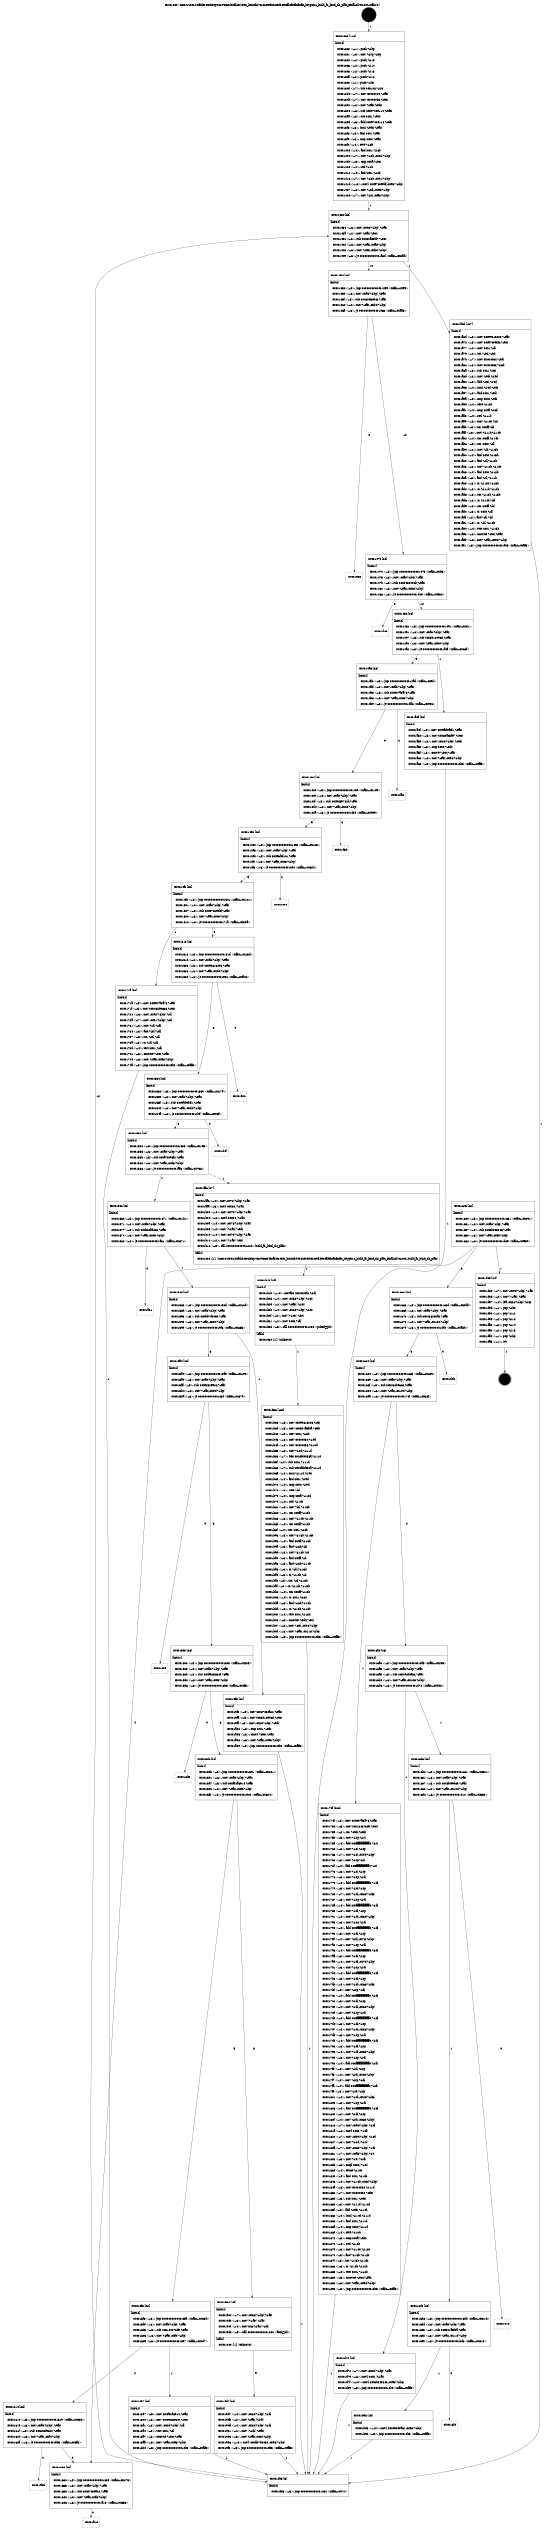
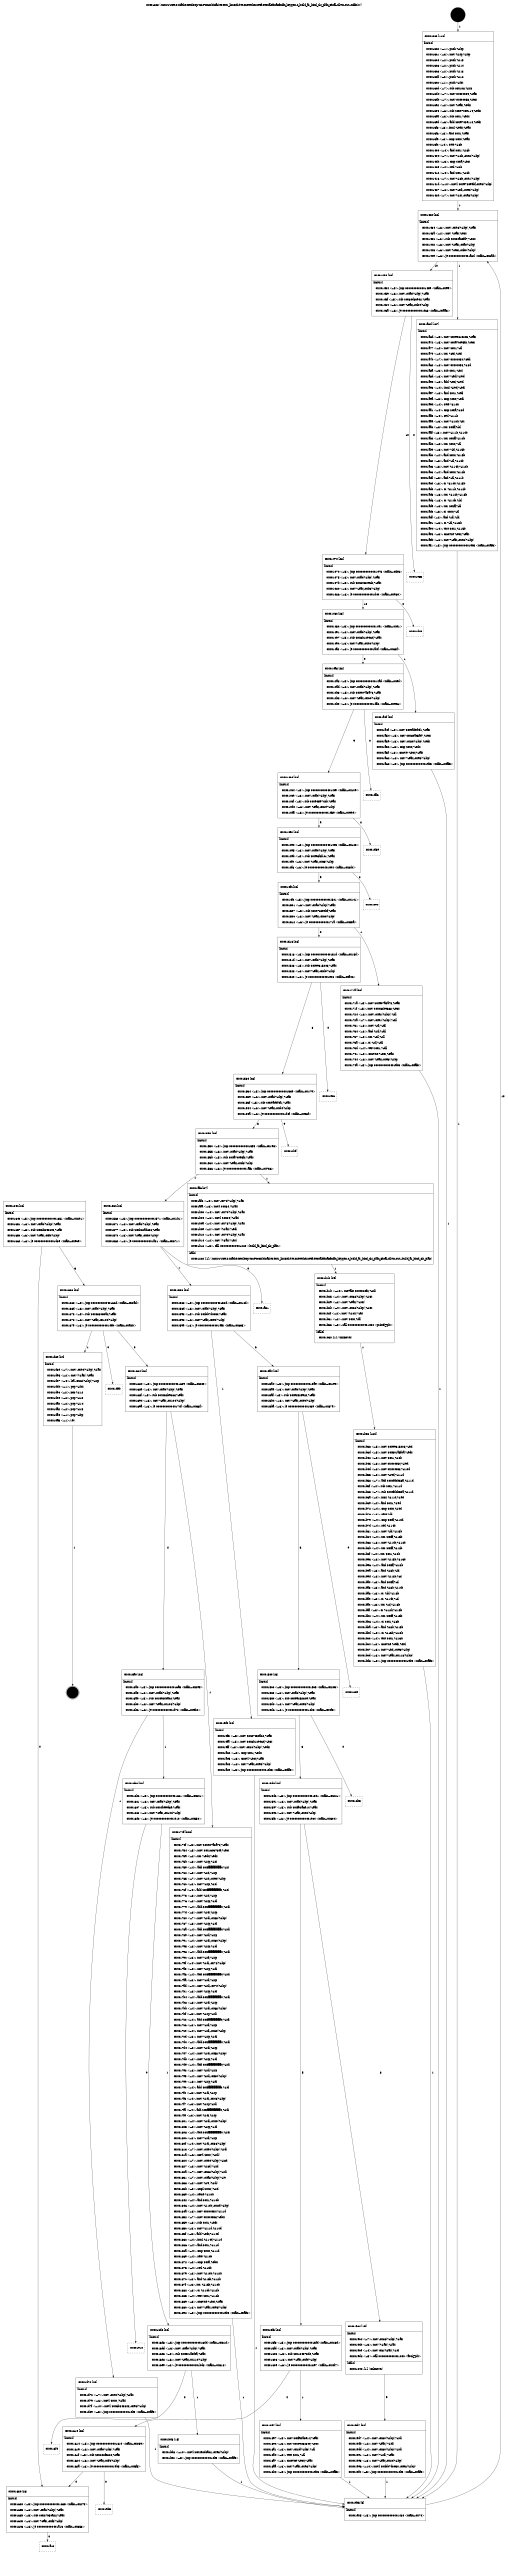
(498, 1259) -> (88, 1341)
